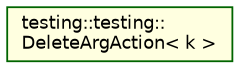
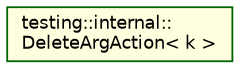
(120, 34) -> (120, 34)
